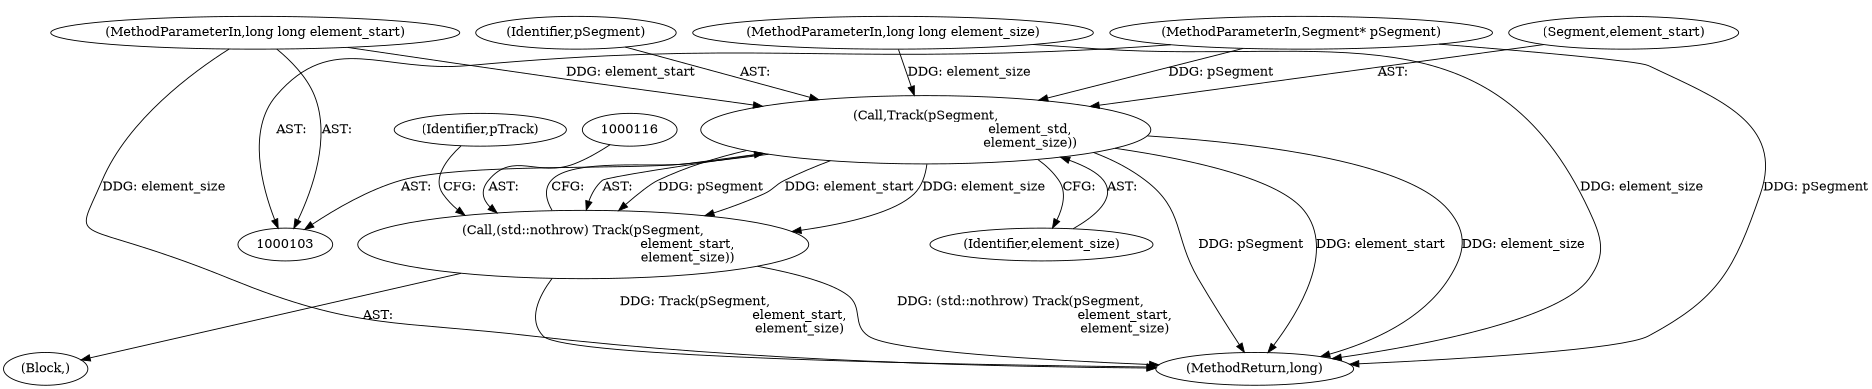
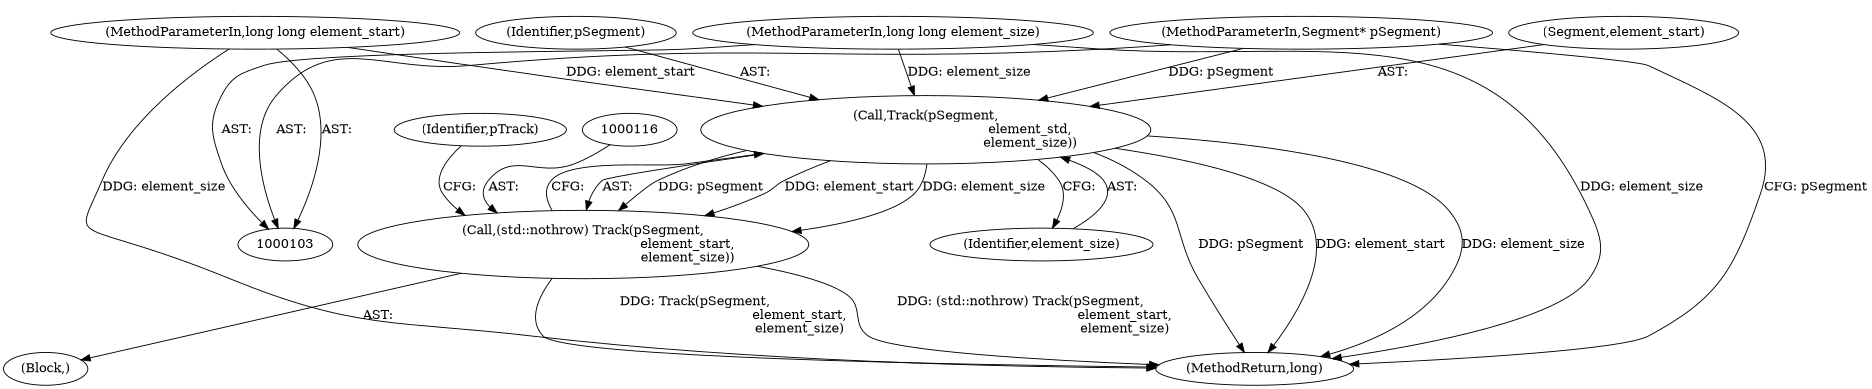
(488, 170) -> (445, 53)
(1816, 187) -> (1816, 187)
